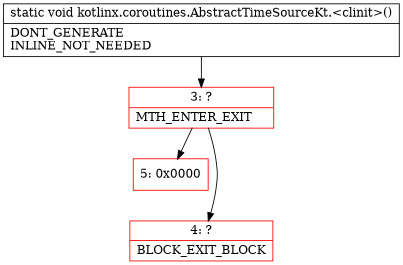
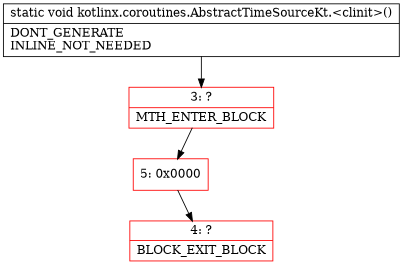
(194, 117) -> (201, 117)
(217, 170) -> (183, 202)
